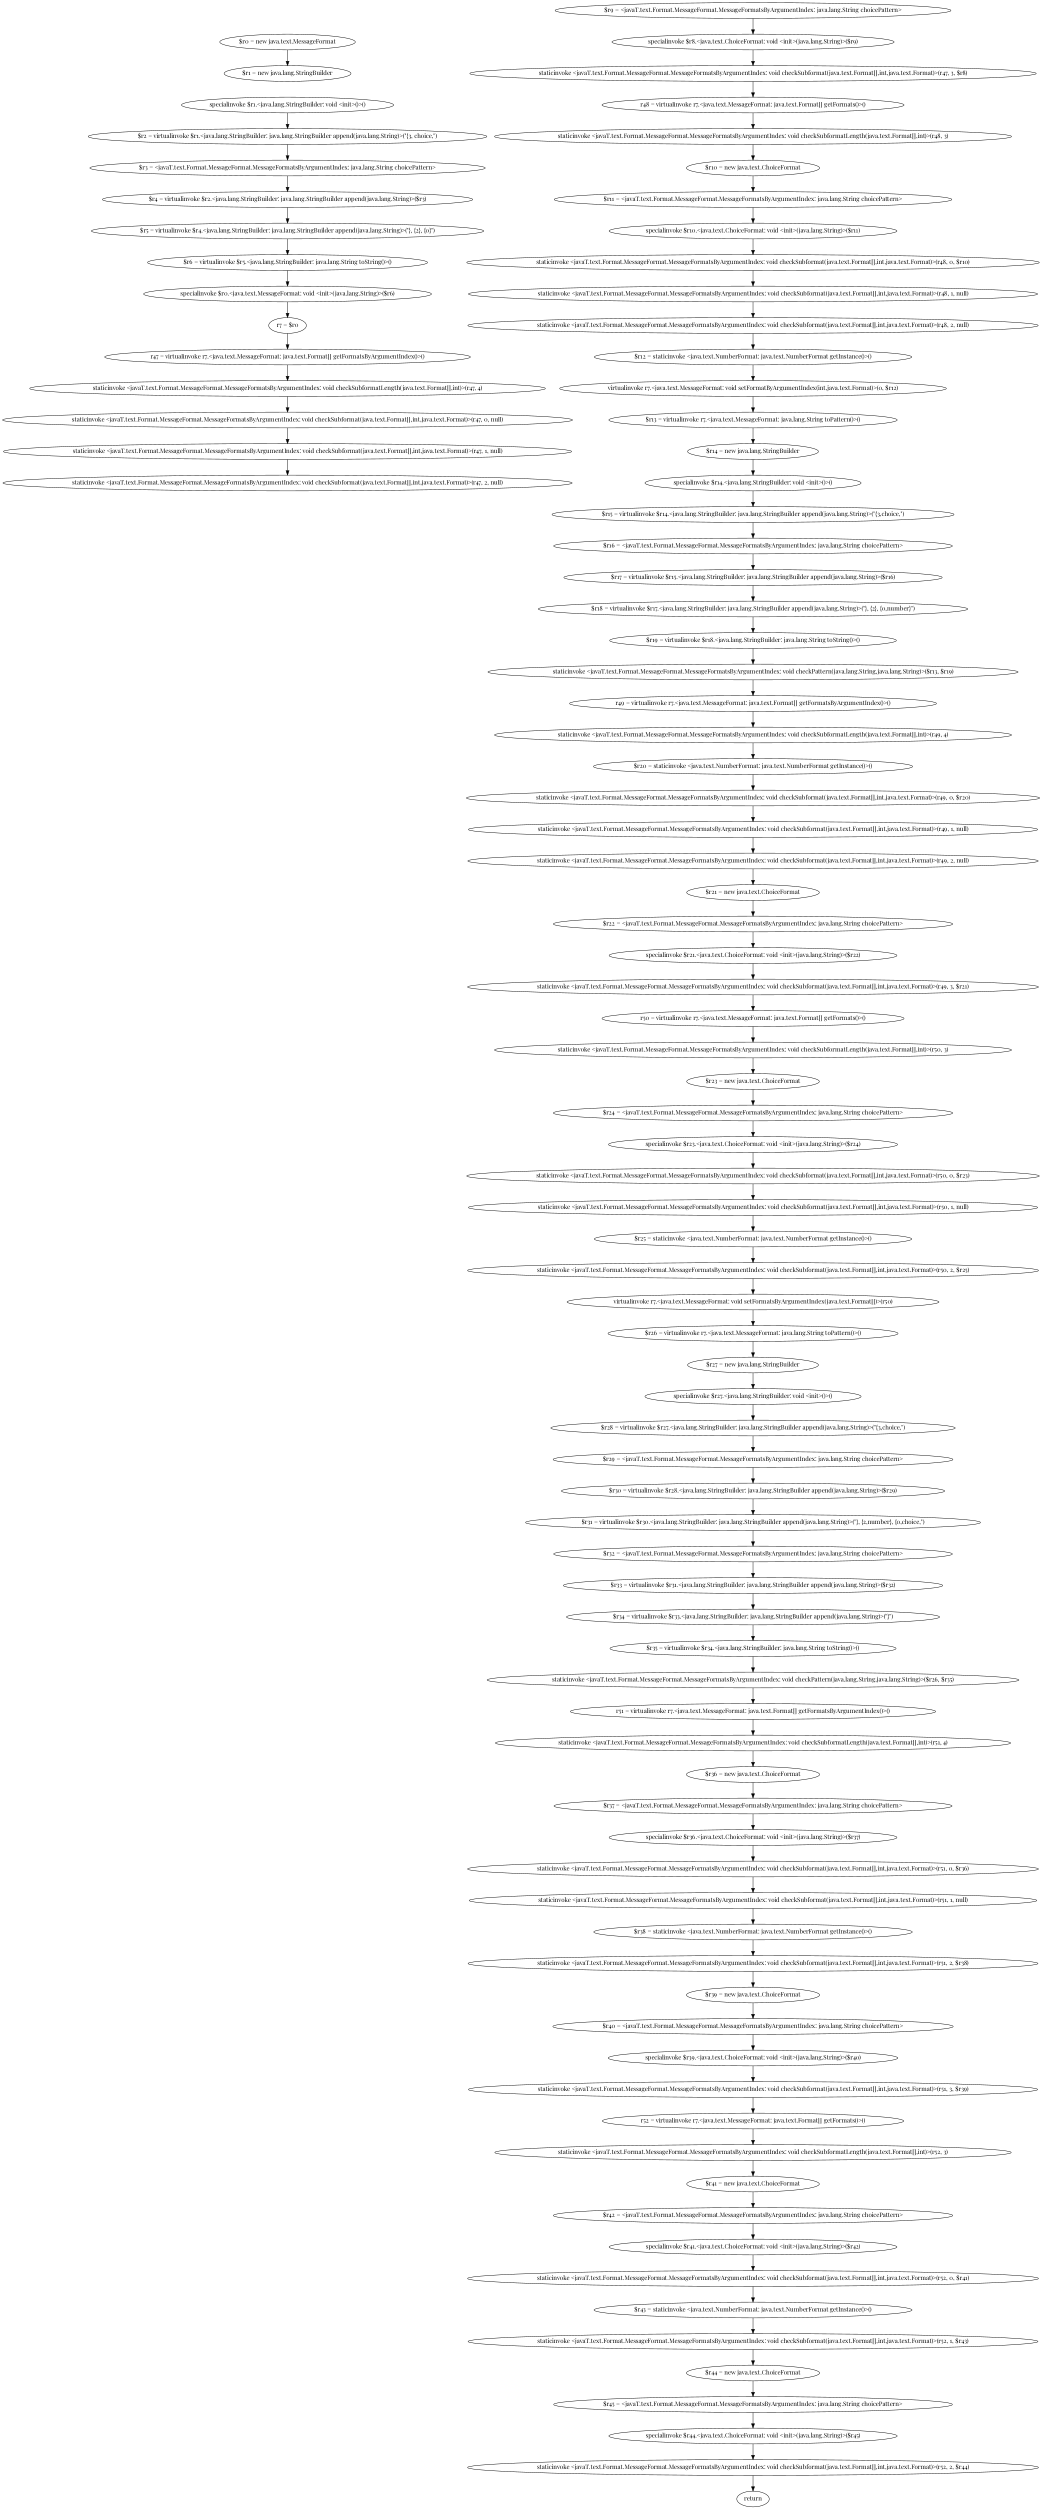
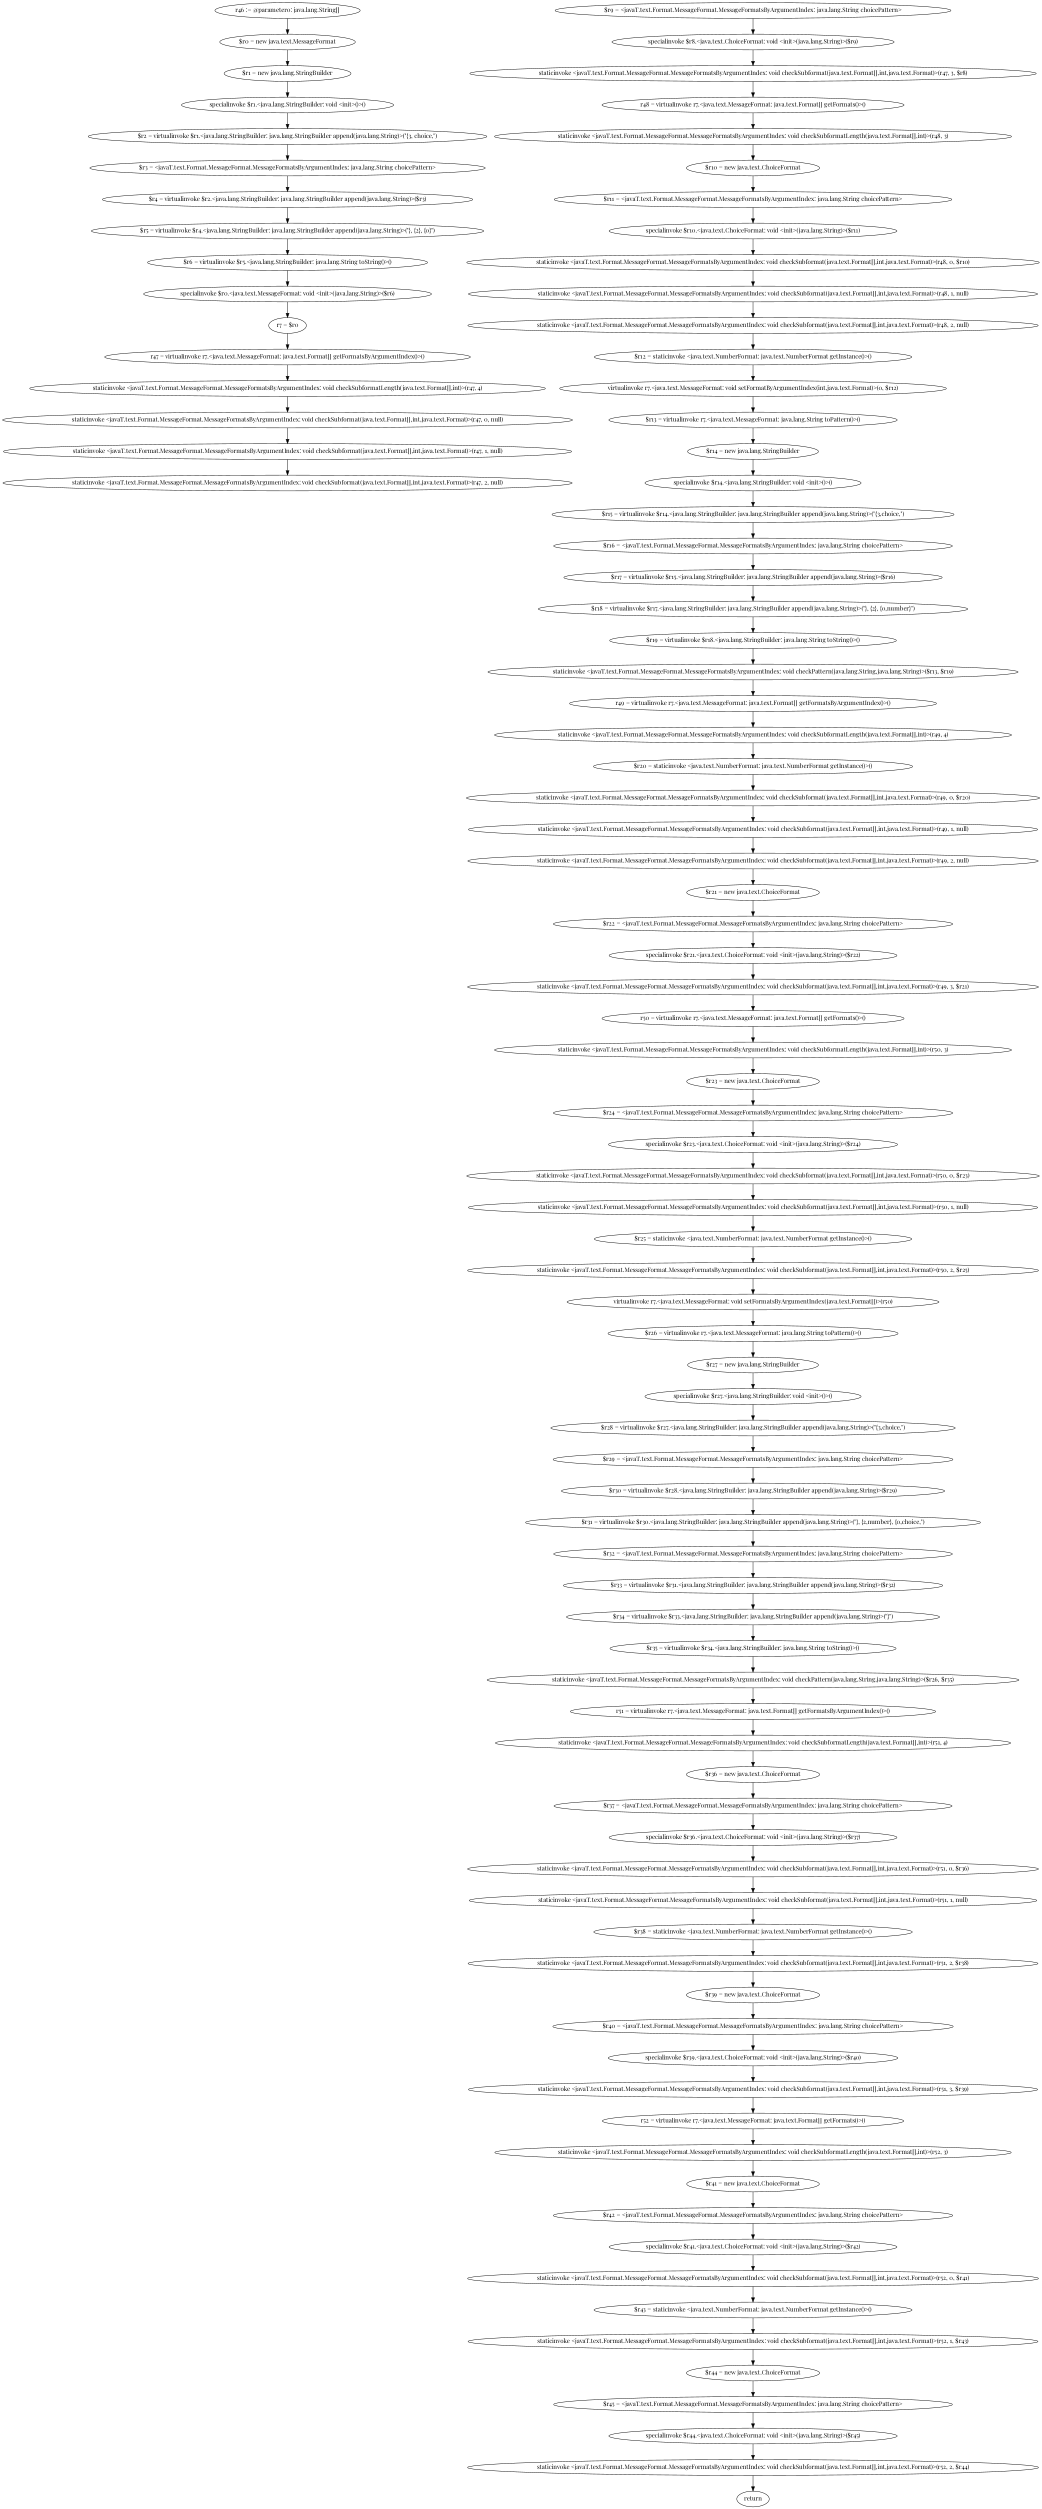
none -> (288, 10)
none -> (288, 87)
